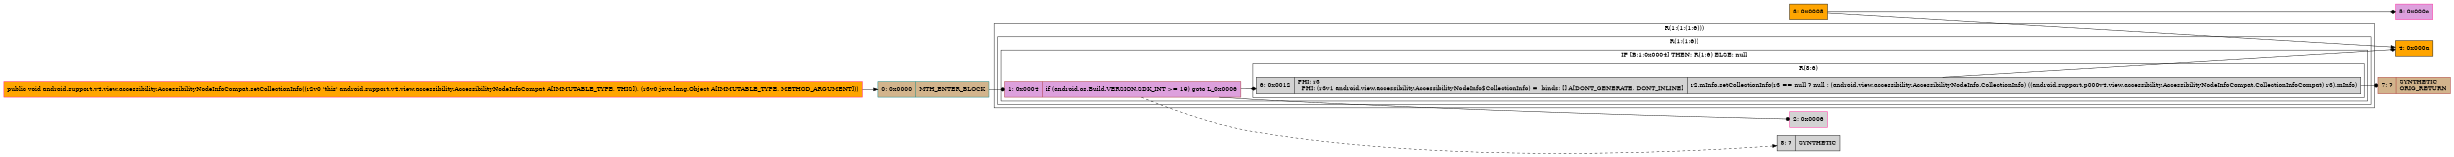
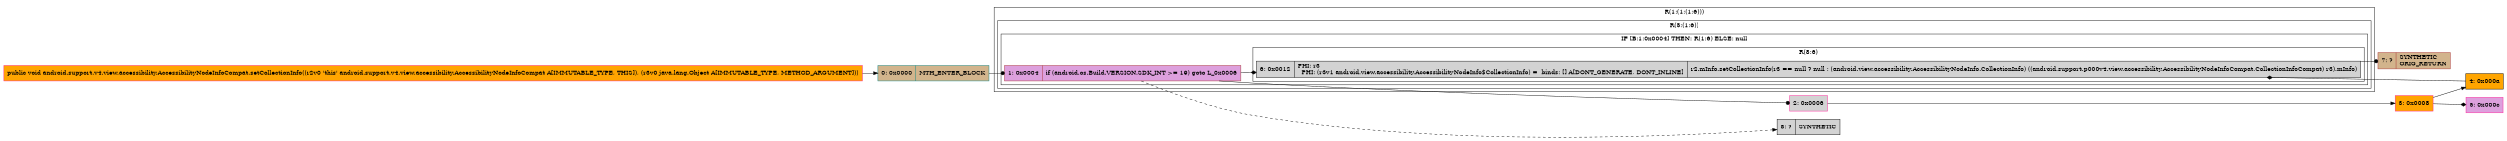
(1809, 12) -> (2414, 103)
(1684, 42) -> (1684, 26)
(2122, 66) -> (2379, 79)
none -> (2109, 103)
